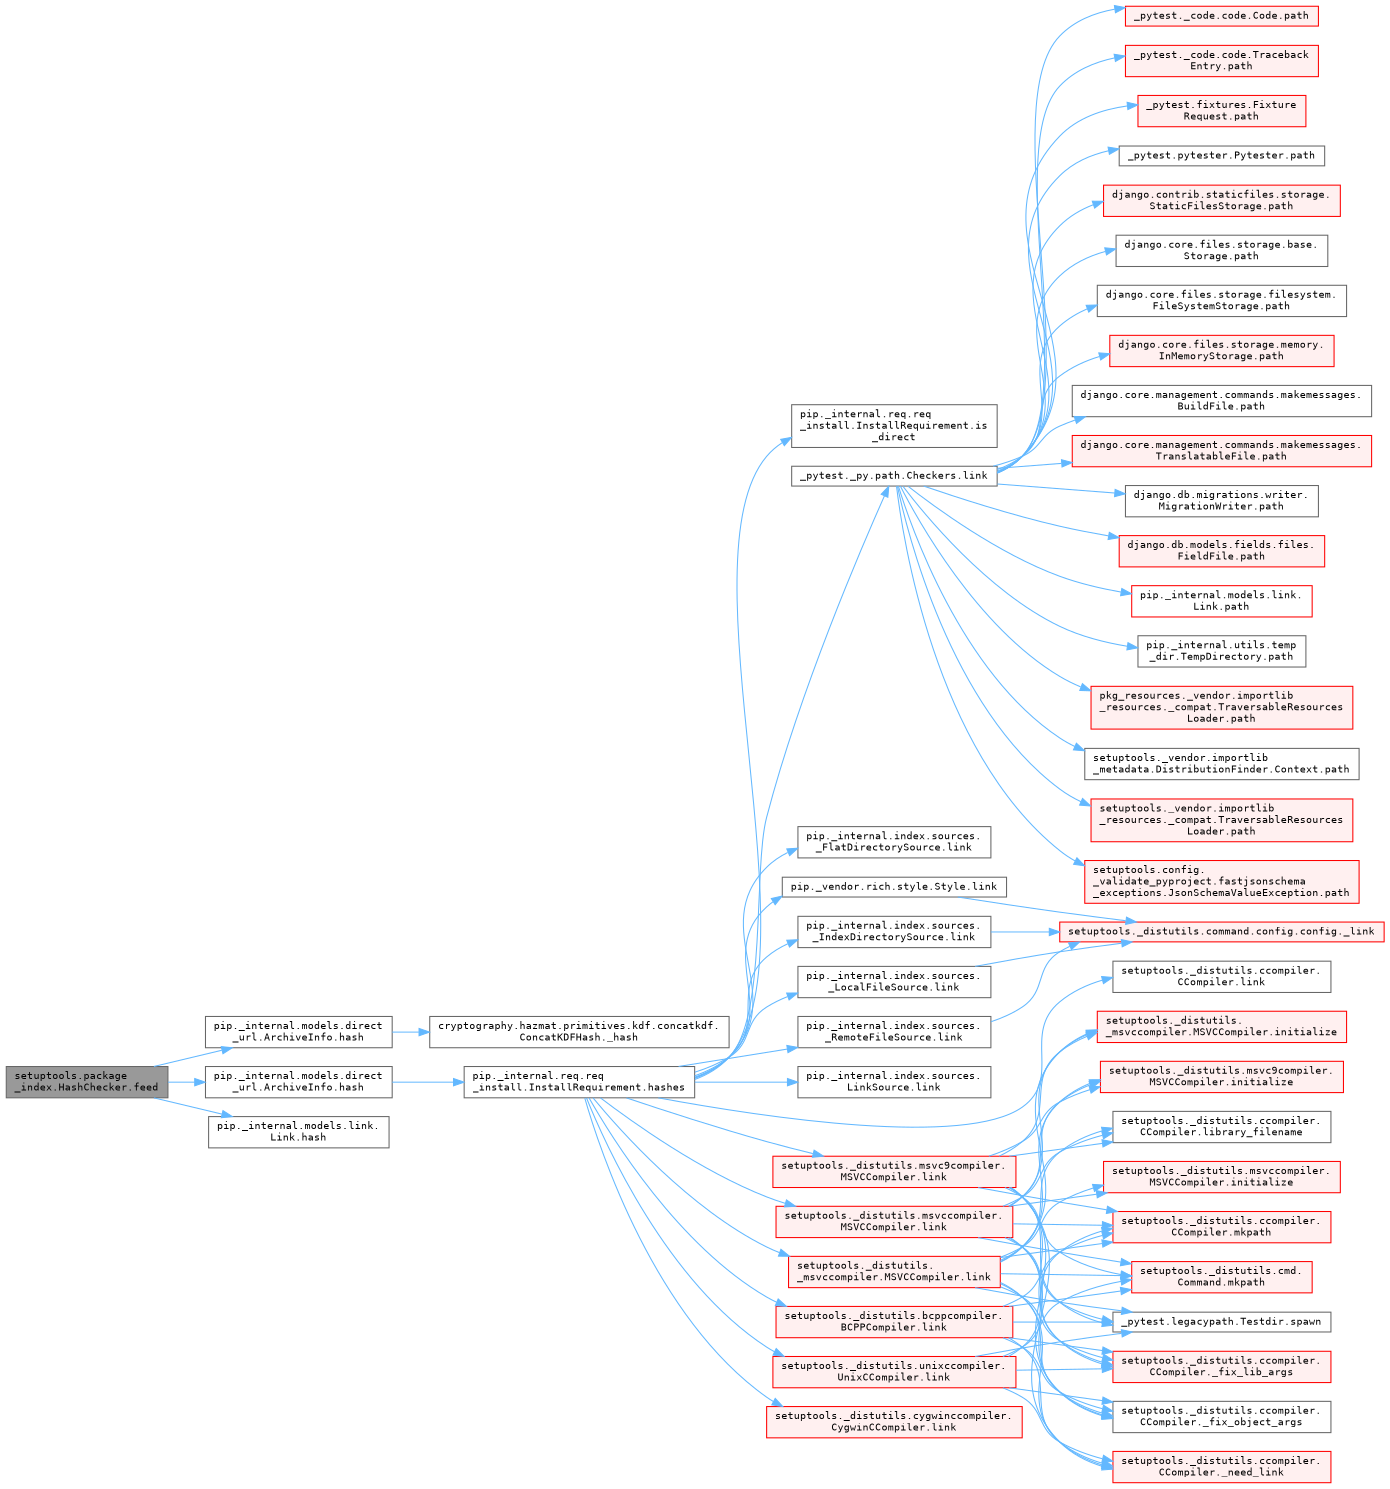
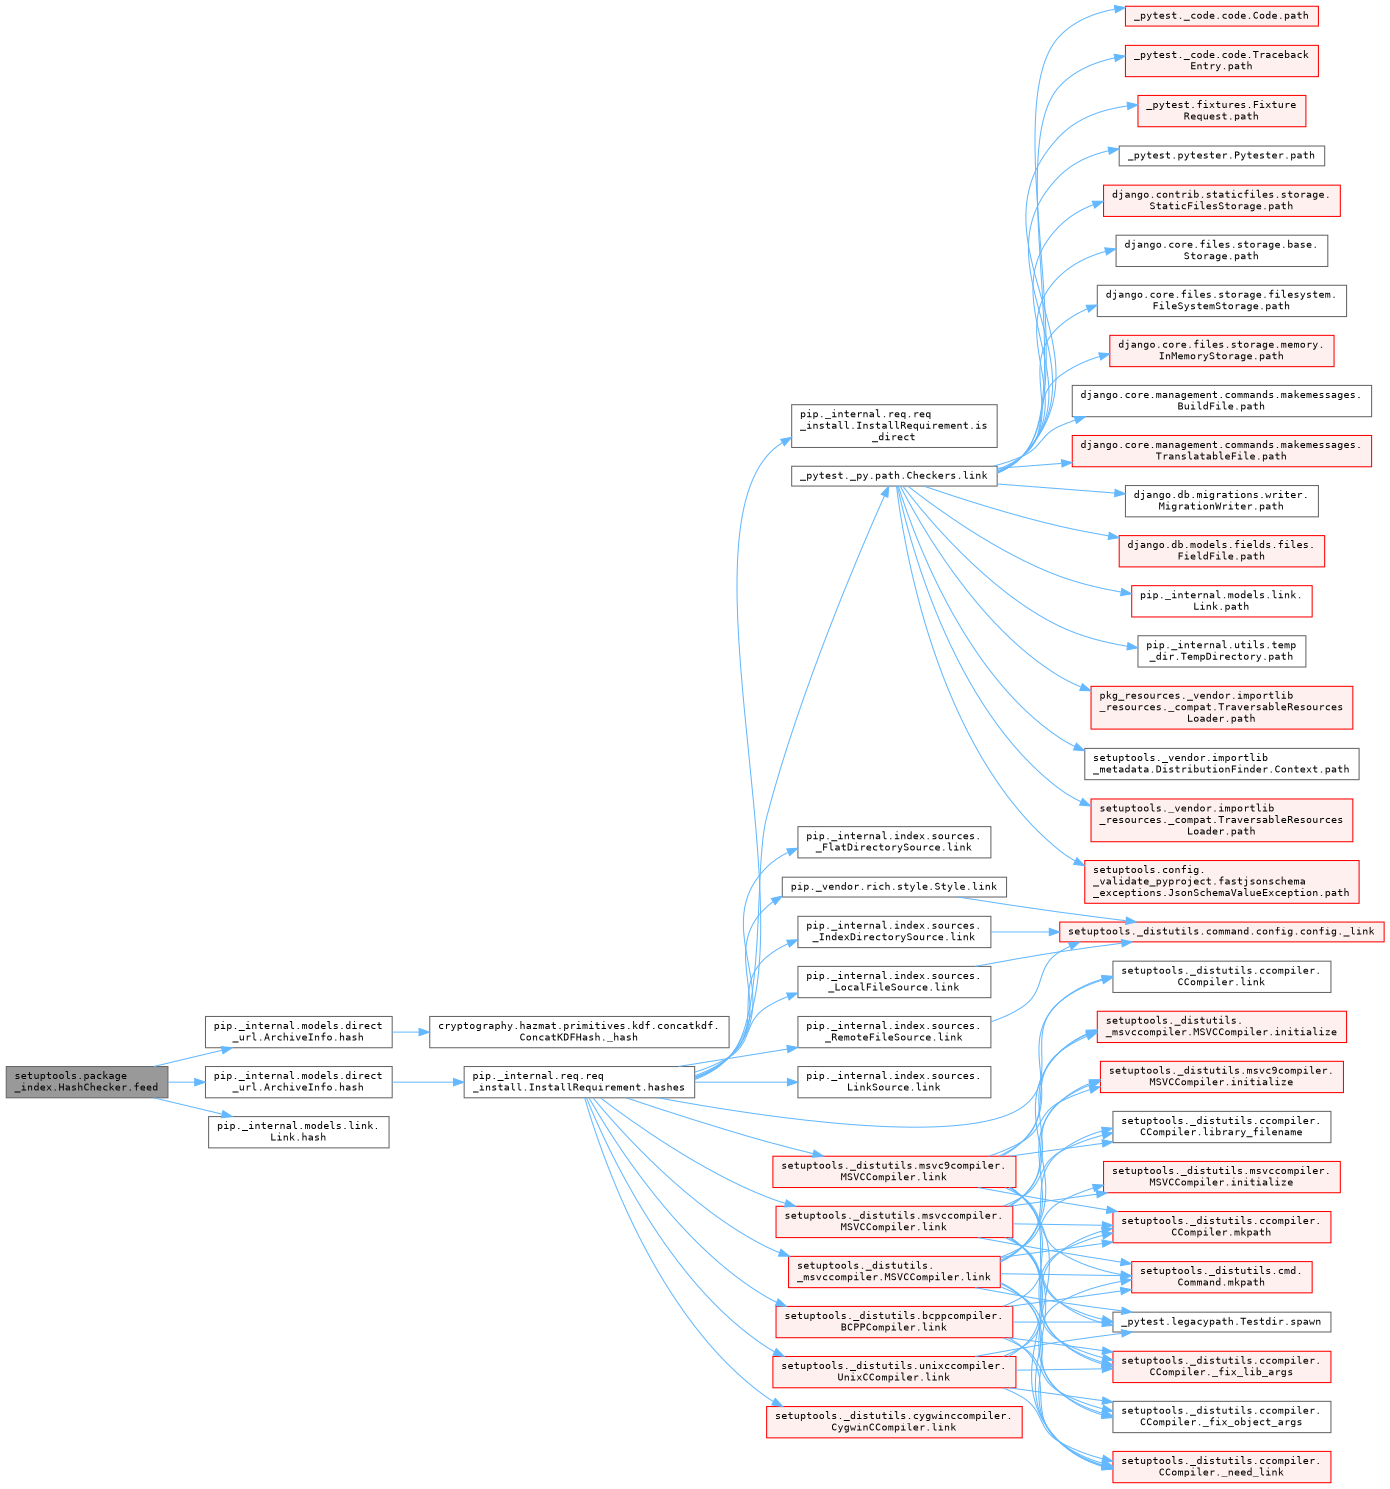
(1038, 1312) -> (1039, 1060)
none -> (1038, 1362)
